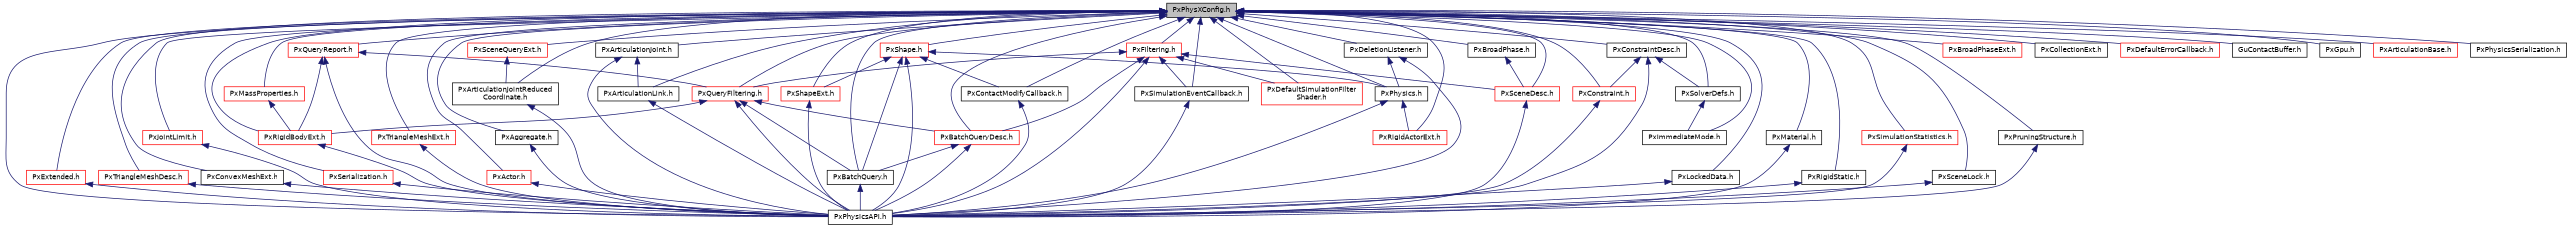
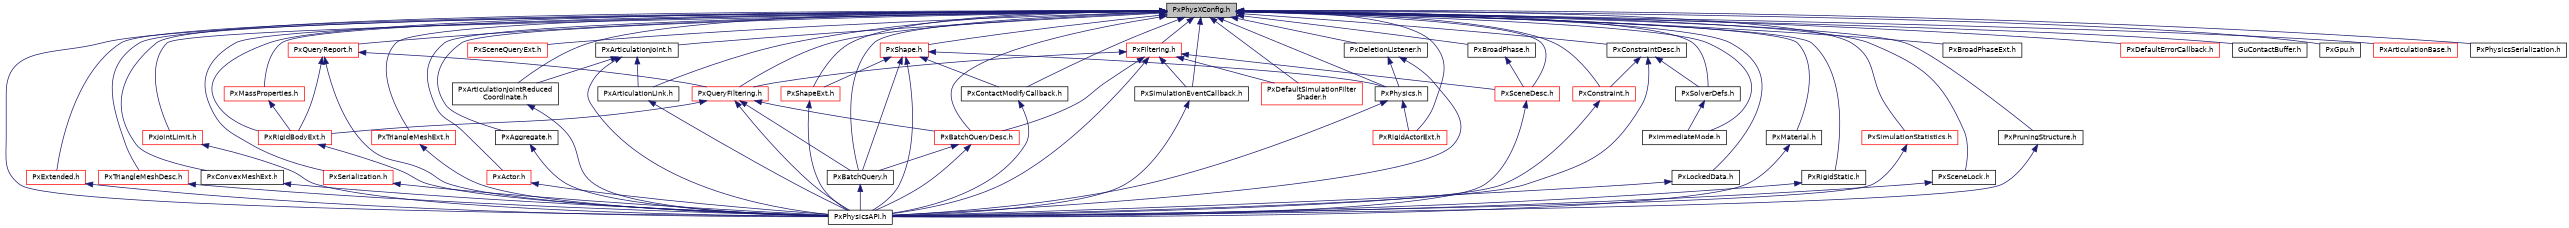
(1982, 50) -> (1982, 50)
(2071, 50) -> none
(506, 74) -> (568, 73)
